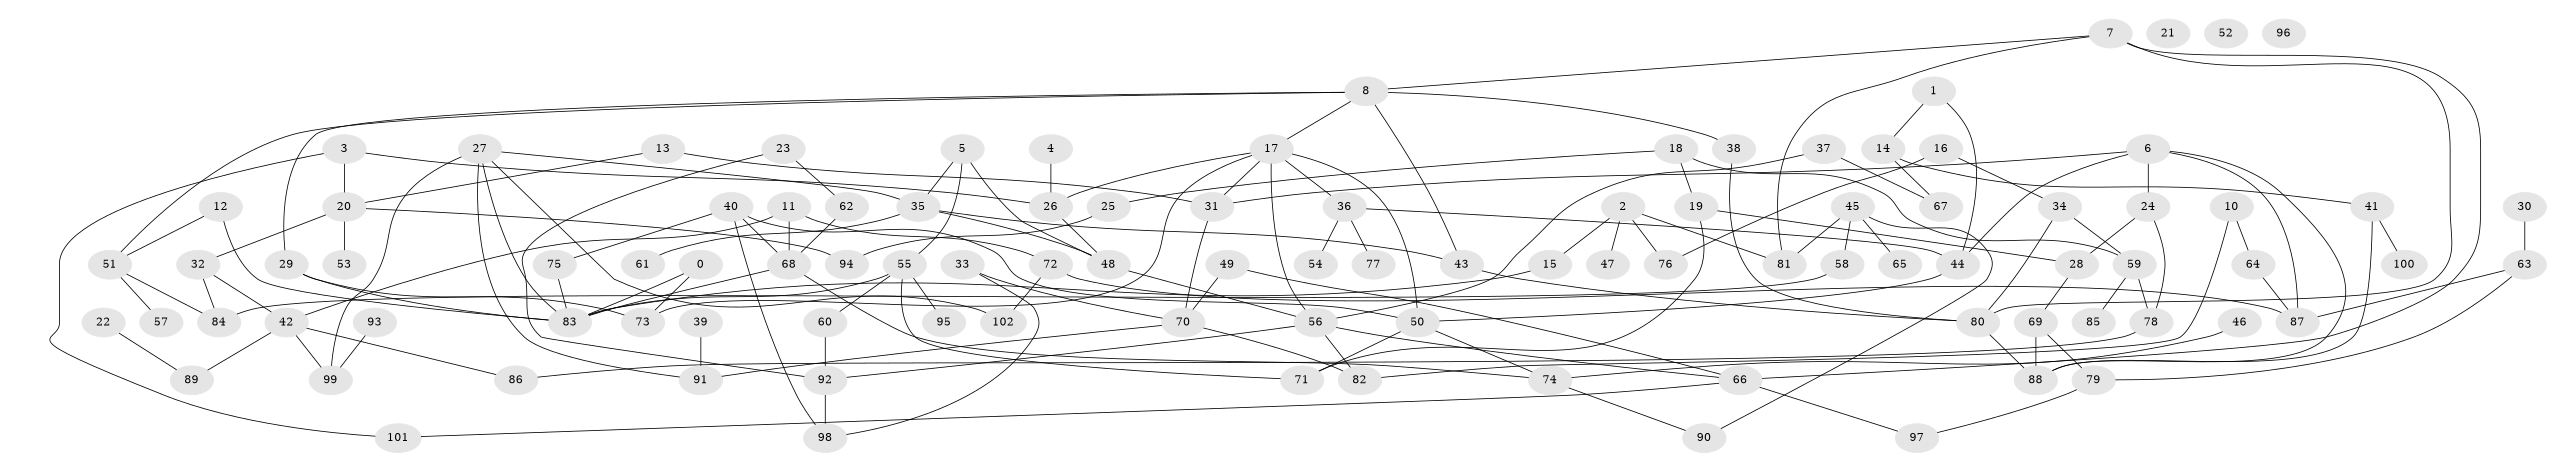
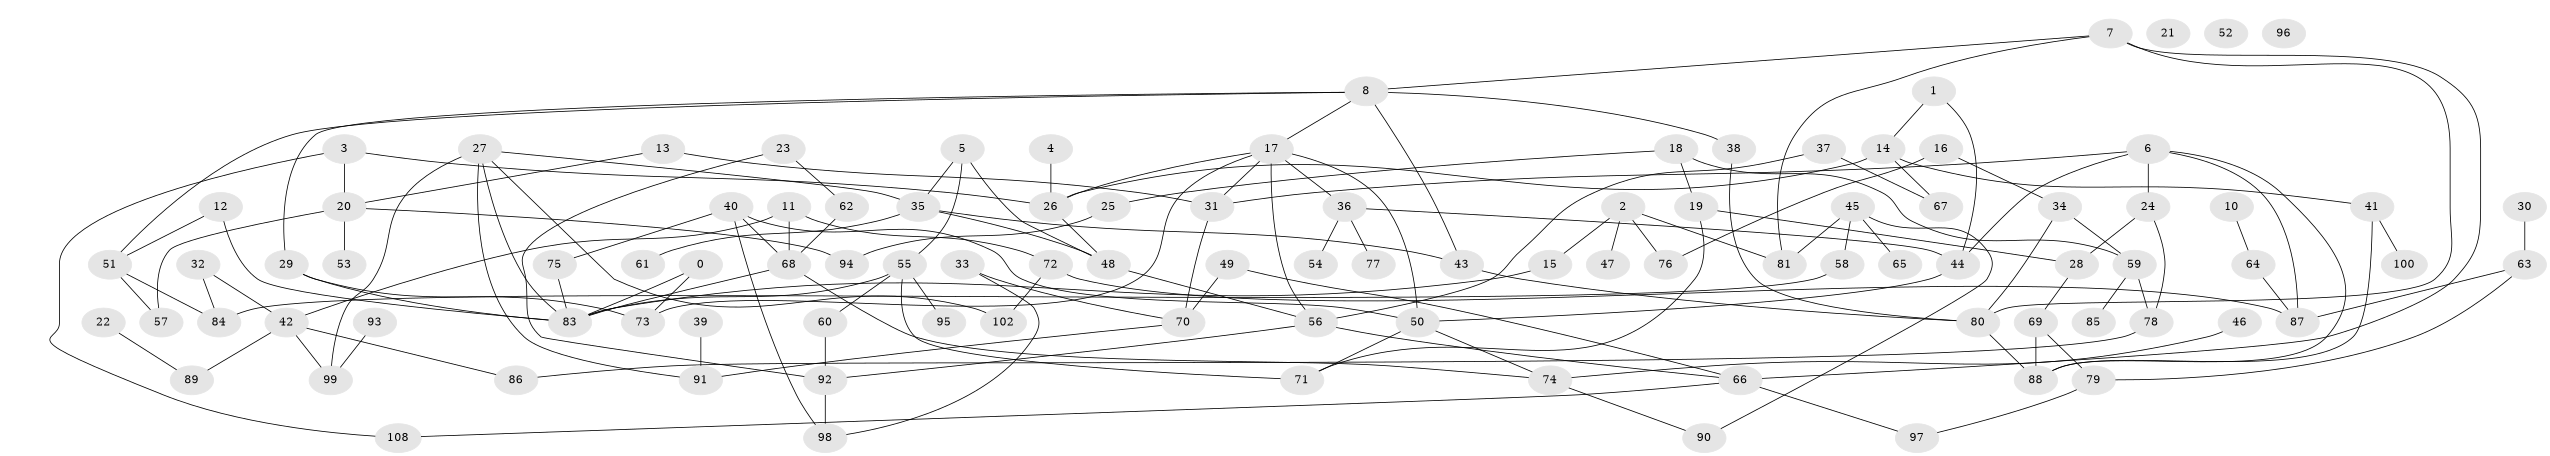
none -> (1447, 175)
(271, 236) -> (216, 234)
(1360, 380) -> none
(398, 438) -> (398, 438)
